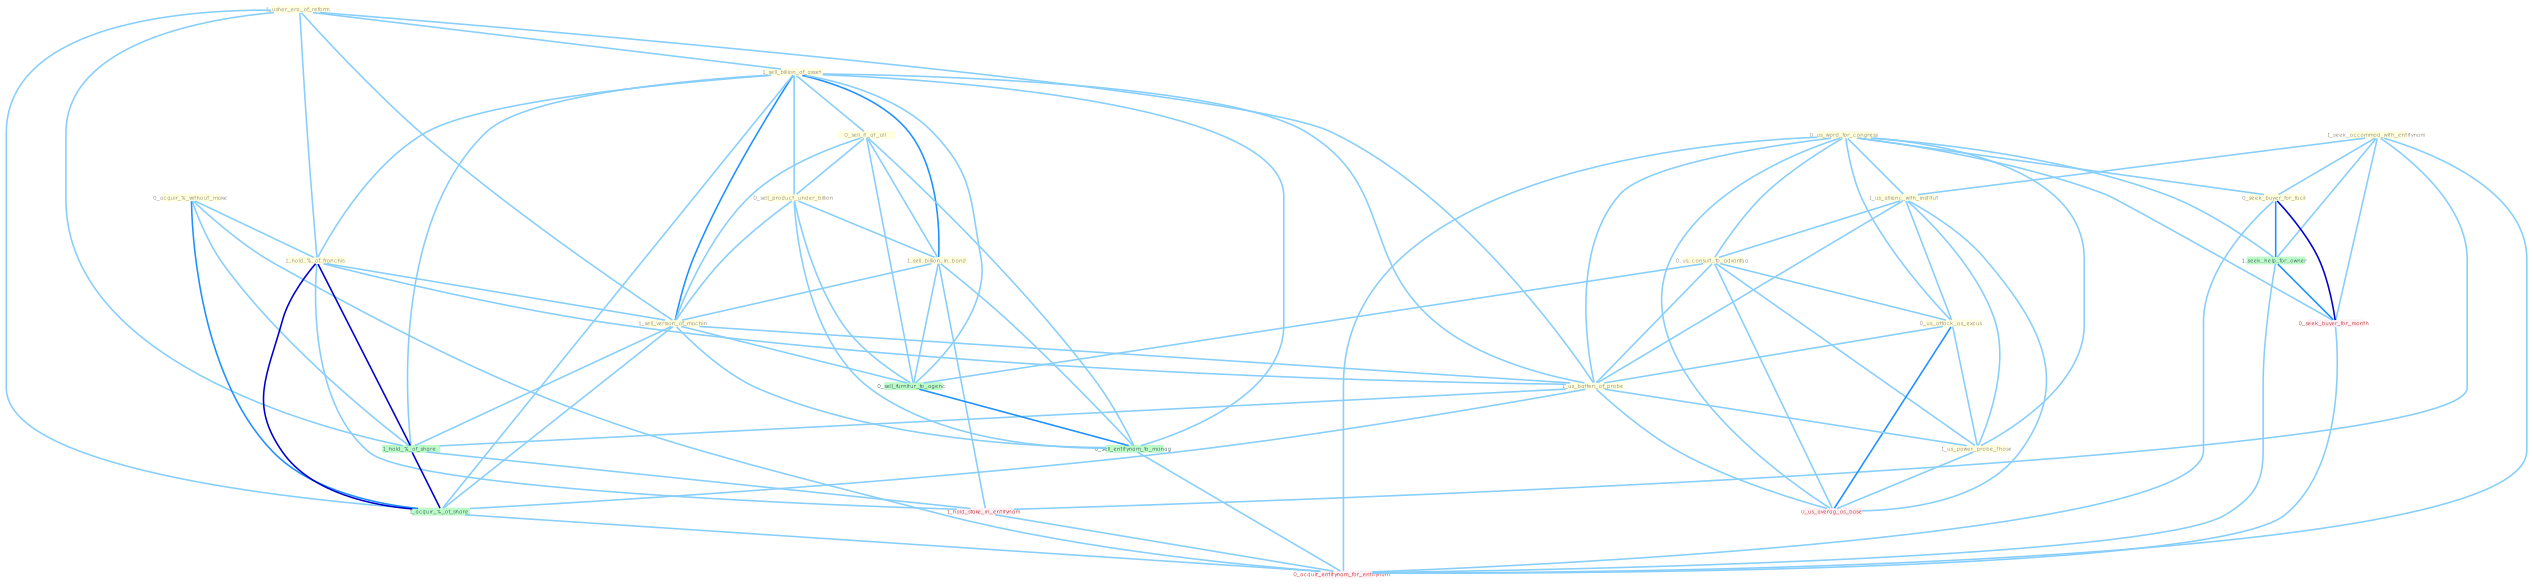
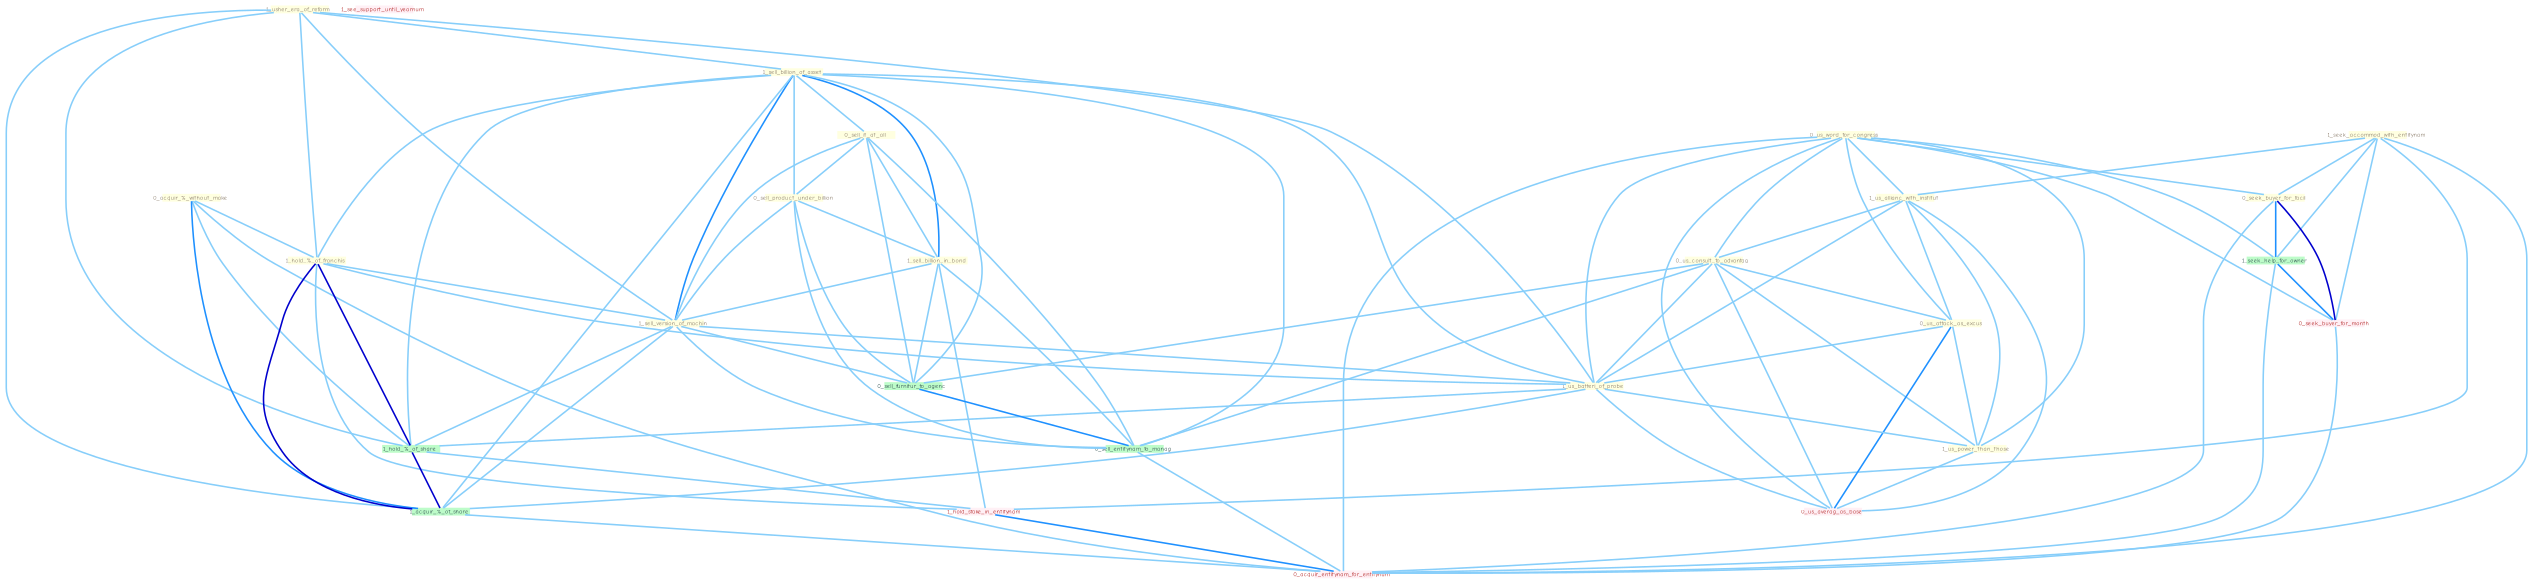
none -> (385, 9)
none -> (1424, 355)
(1978, 449) -> (1978, 449)
(1164, 543) -> (1164, 543)
